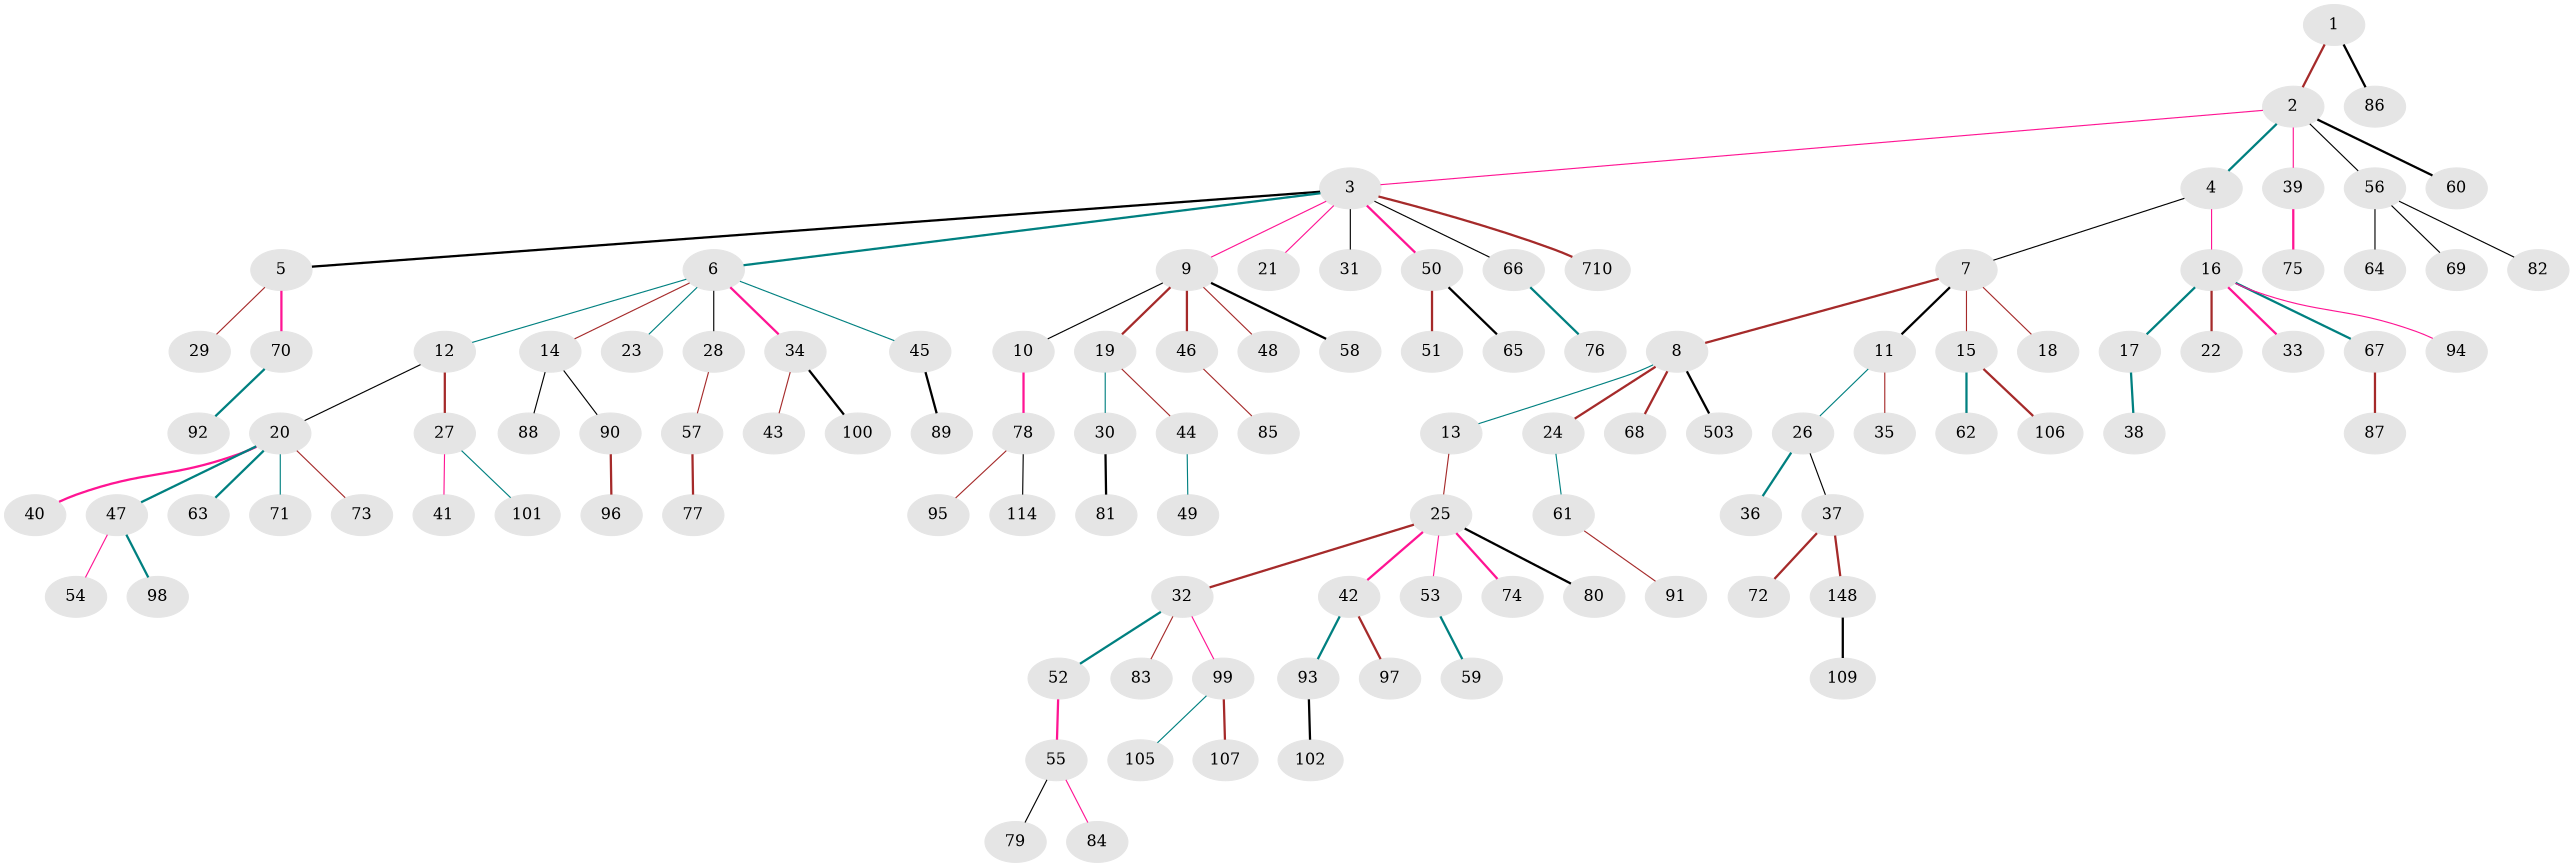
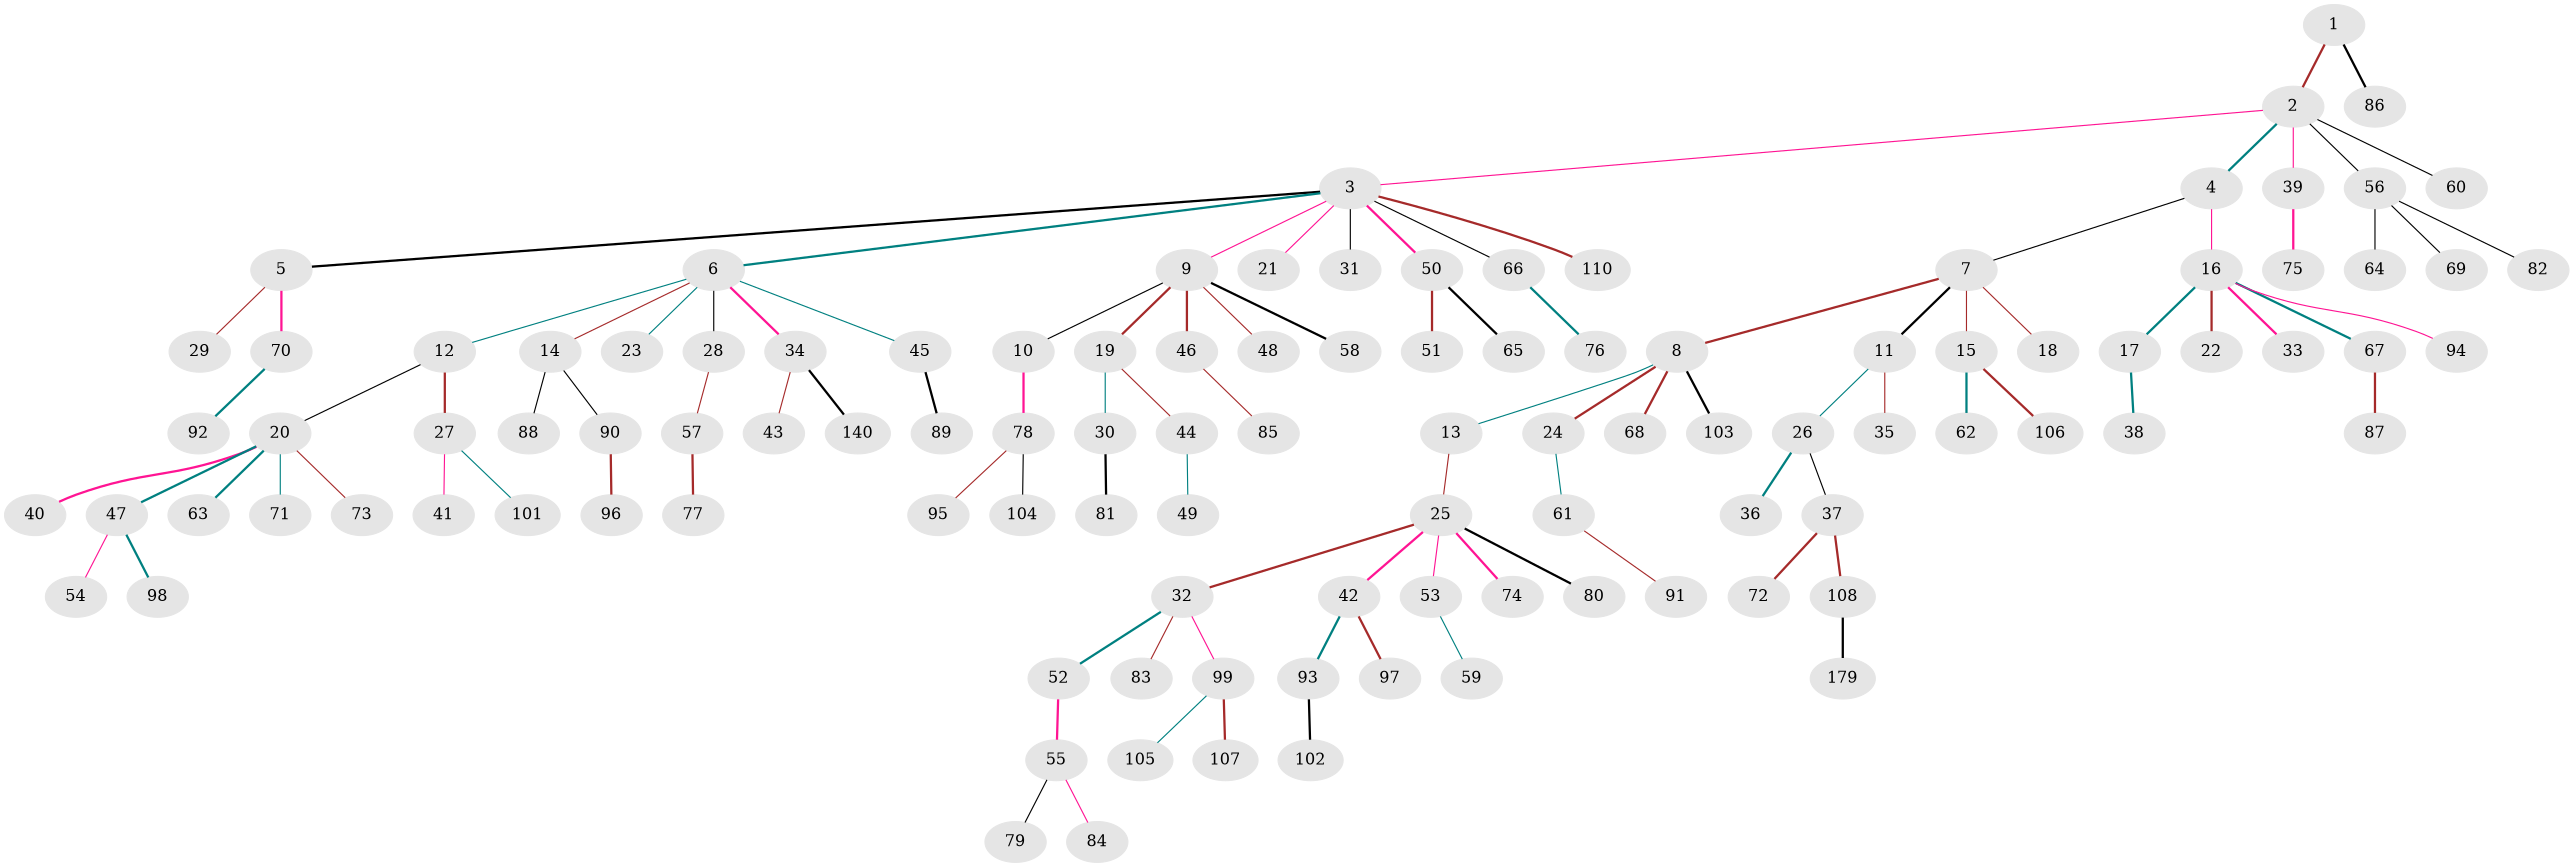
(2375, 147) -> (2375, 147)
(1598, 270) -> (1598, 270)
(858, 433) -> (858, 433)
(1719, 433) -> (1719, 433)
(1022, 515) -> (1022, 515)
(1843, 597) -> (1843, 597)
(1451, 638) -> (1451, 638)
(1843, 679) -> (1843, 679)
